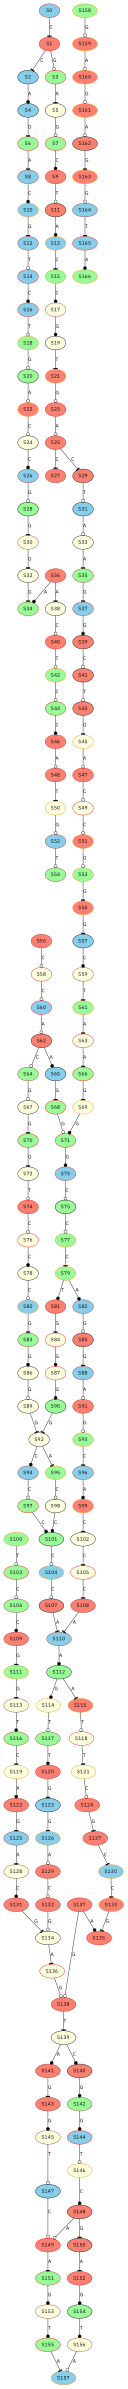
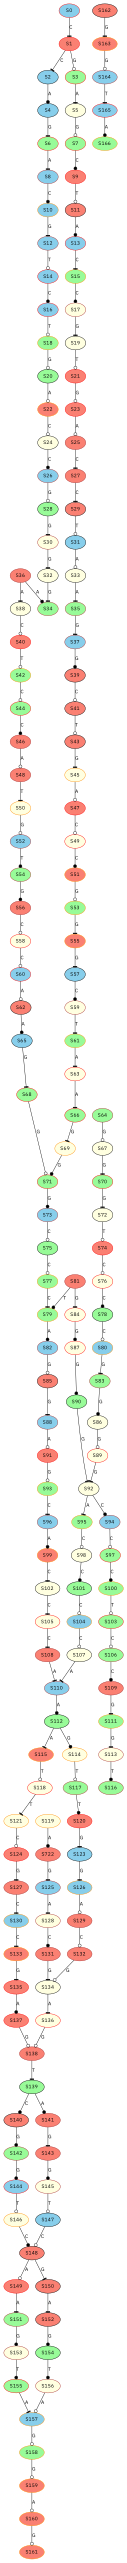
(85, 125) -> none
(56, 243) -> (75, 243)
(56, 325) -> (75, 325)
(56, 359) -> (75, 358)
(56, 376) -> (75, 376)
(69, 459) -> (75, 492)
(83, 823) -> (75, 856)
(56, 856) -> (20, 856)
none -> (20, 890)
(35, 1056) -> none
(28, 1273) -> (103, 1315)
(61, 1289) -> (62, 1297)
(28, 1406) -> (98, 1456)
(39, 1521) -> (111, 1570)
(51, 1606) -> (79, 1655)
(16, 1754) -> none
(16, 1805) -> (48, 1854)
(89, 1920) -> (16, 2002)
(64, 2038) -> (32, 2087)
(48, 2217) -> (41, 2235)
(80, 2278) -> (48, 2320)
none -> (32, 2434)
